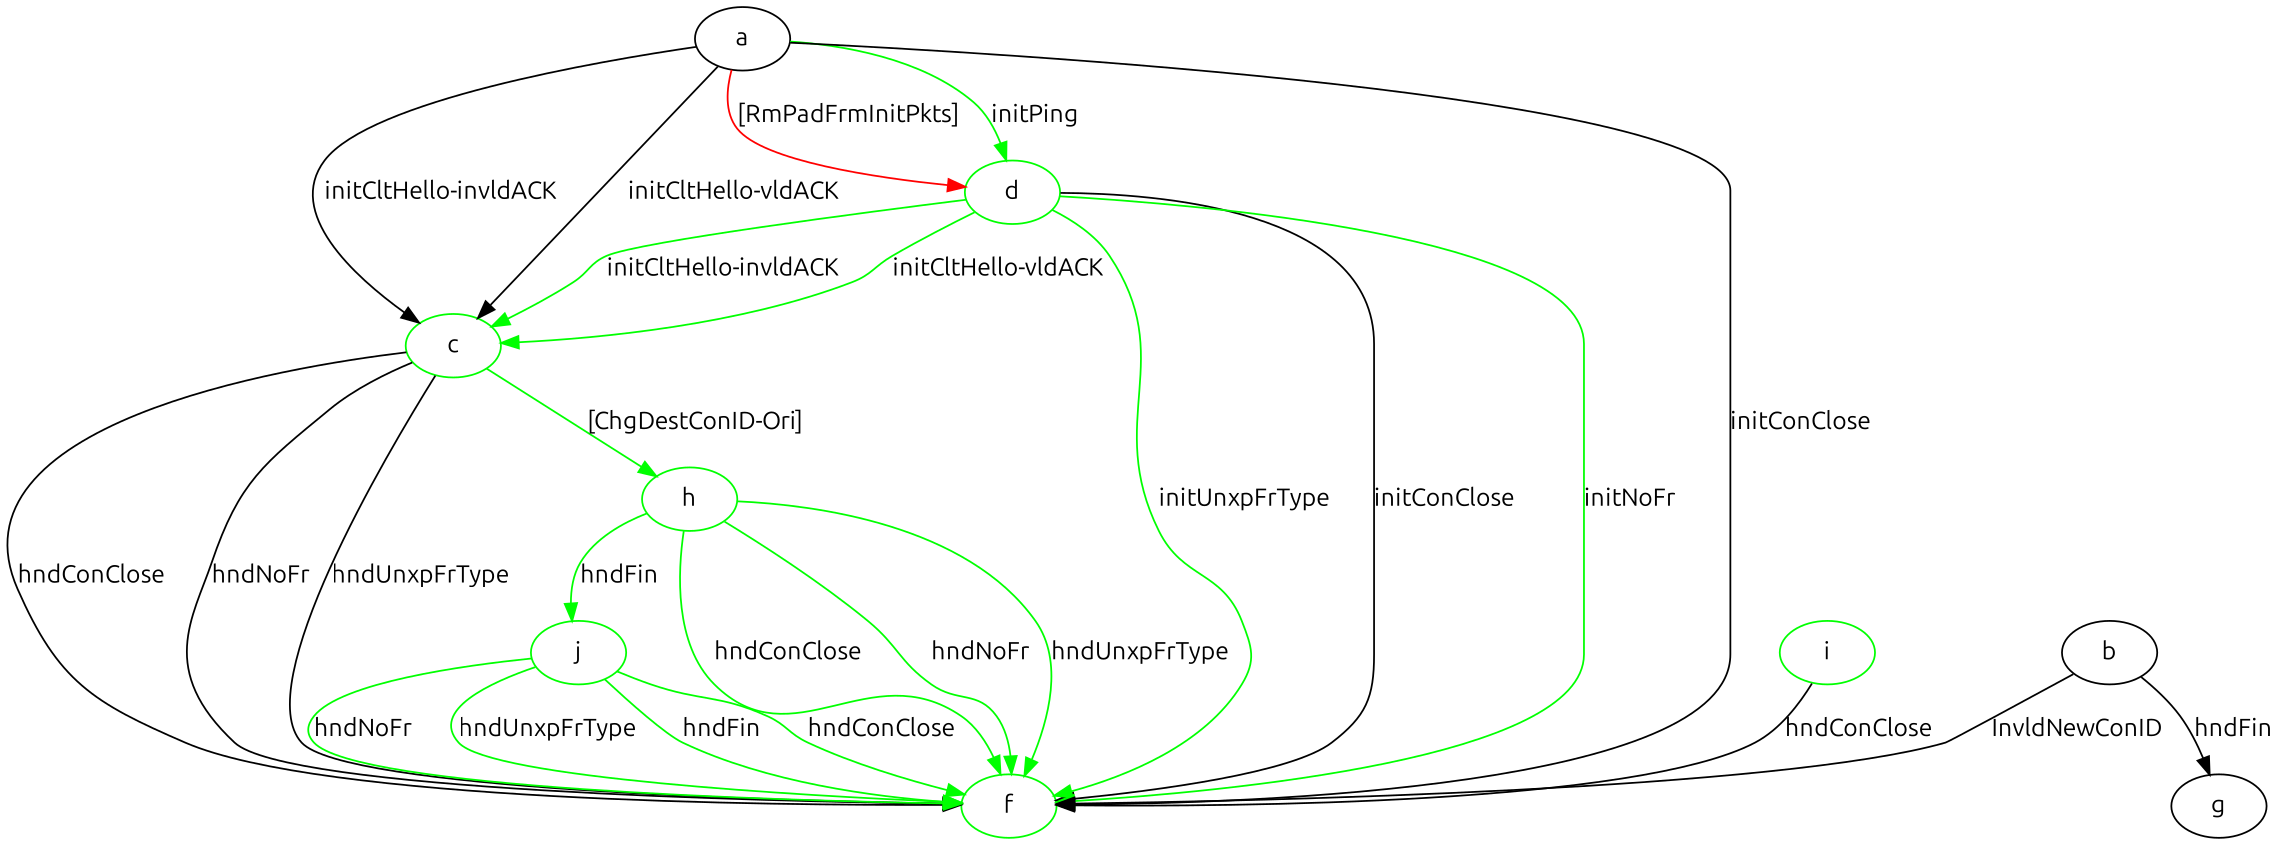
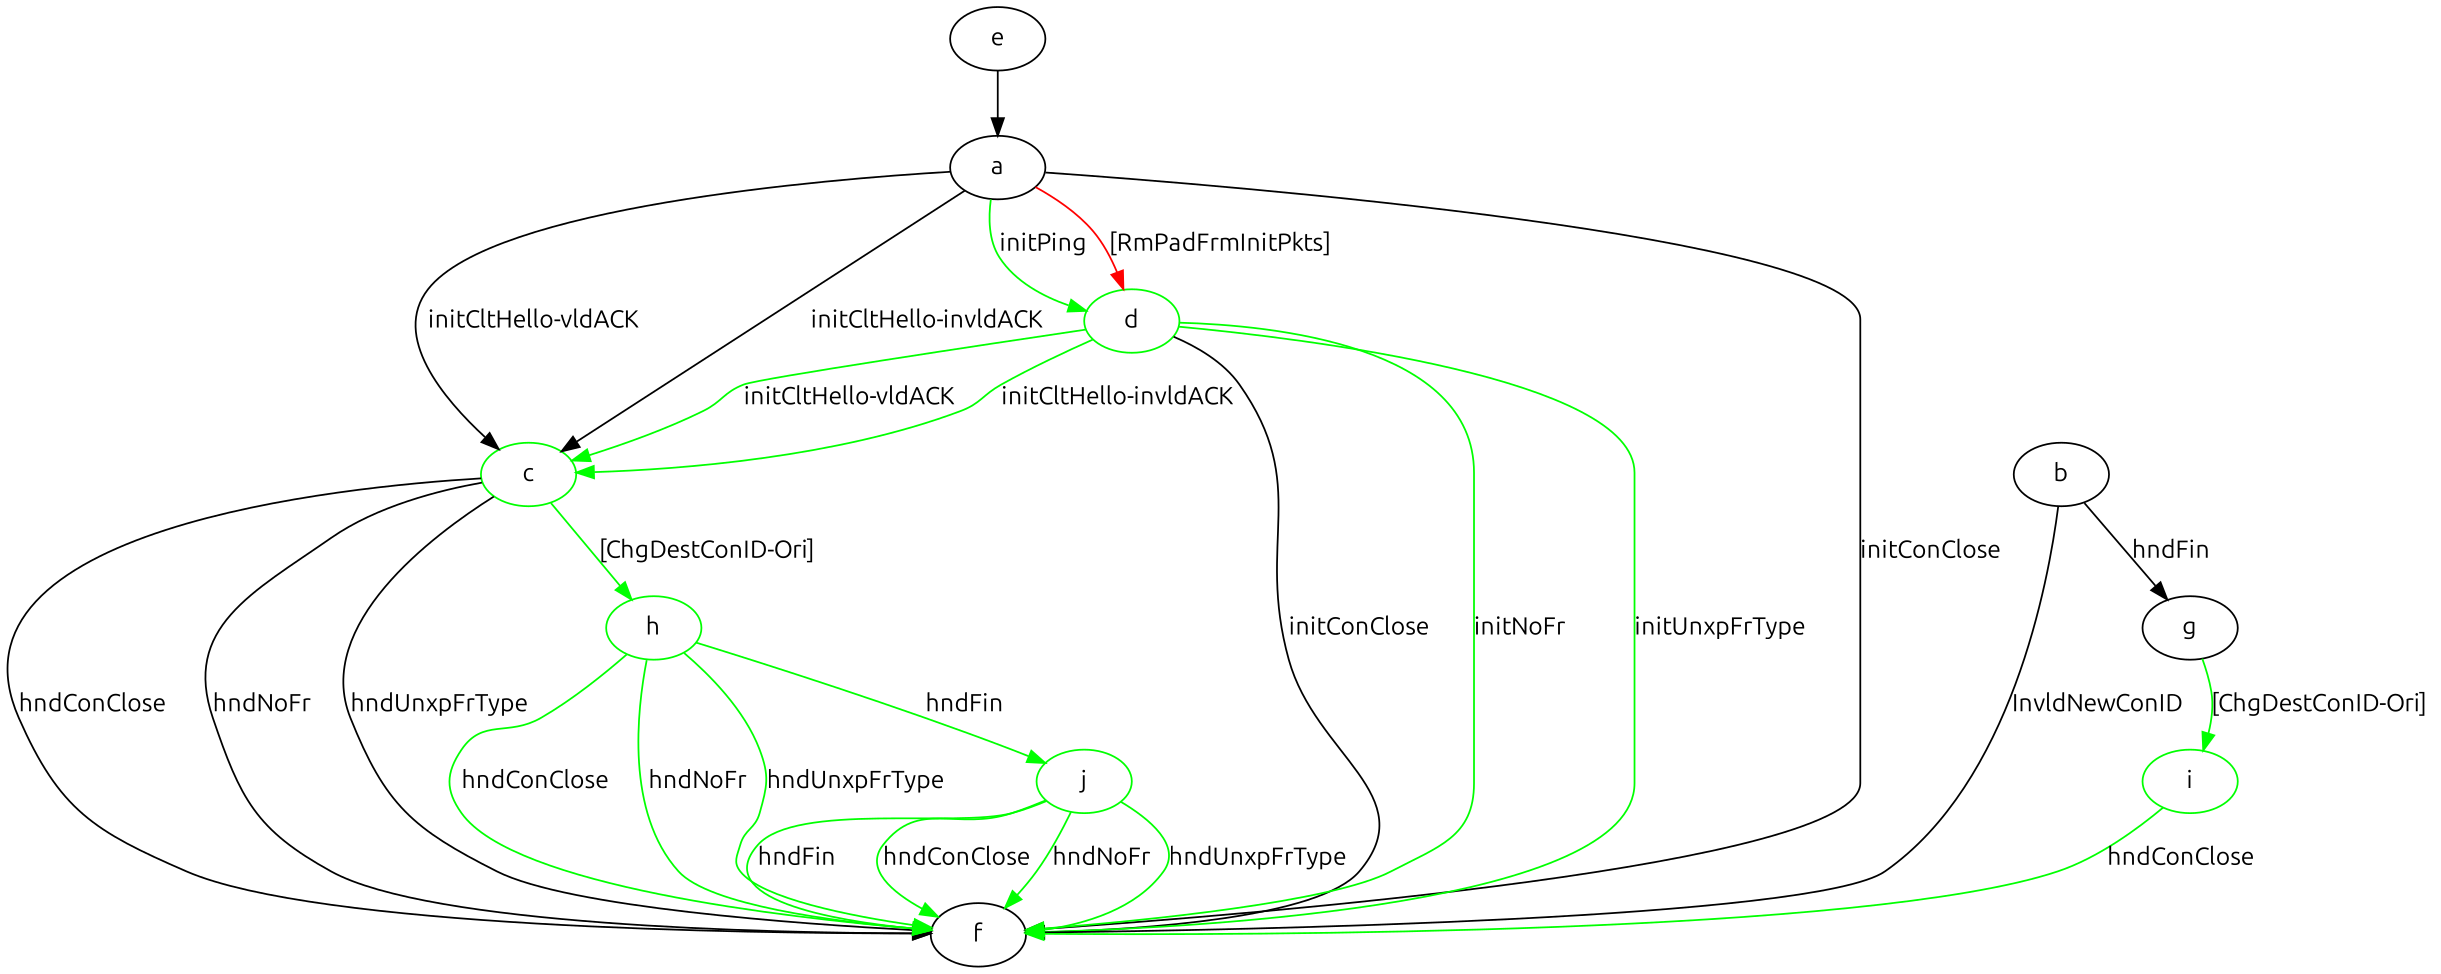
none -> (998, 39)
none -> (2212, 695)
(1459, 795) -> (1615, 924)
(1009, 806) -> (978, 935)
